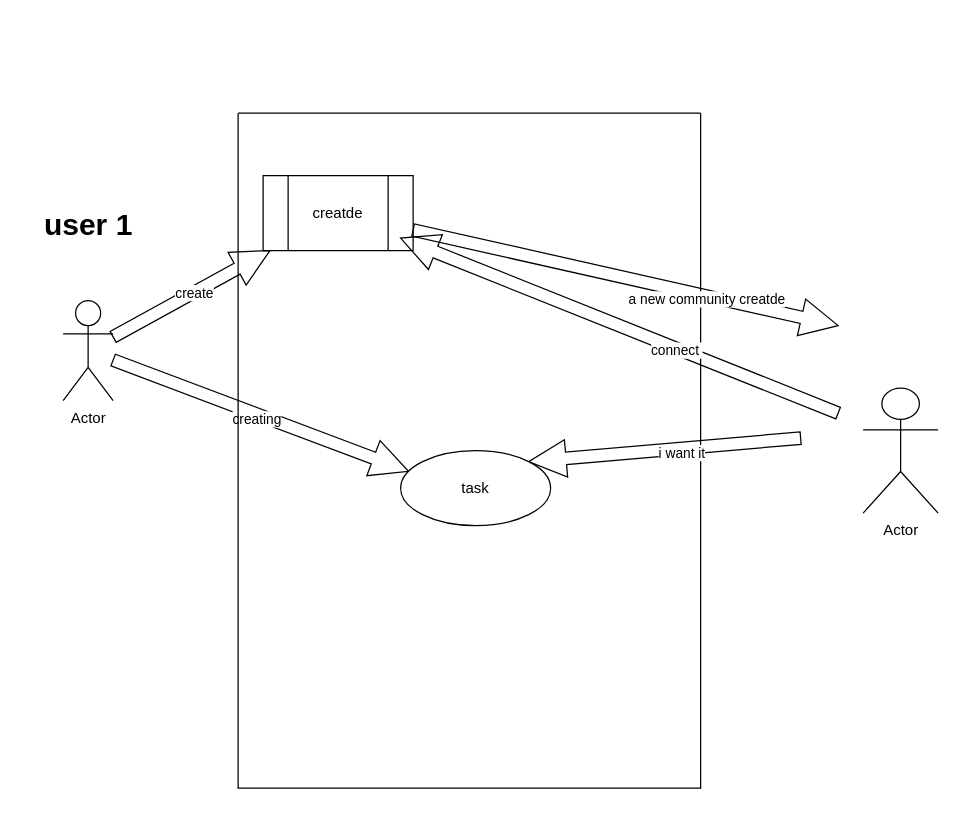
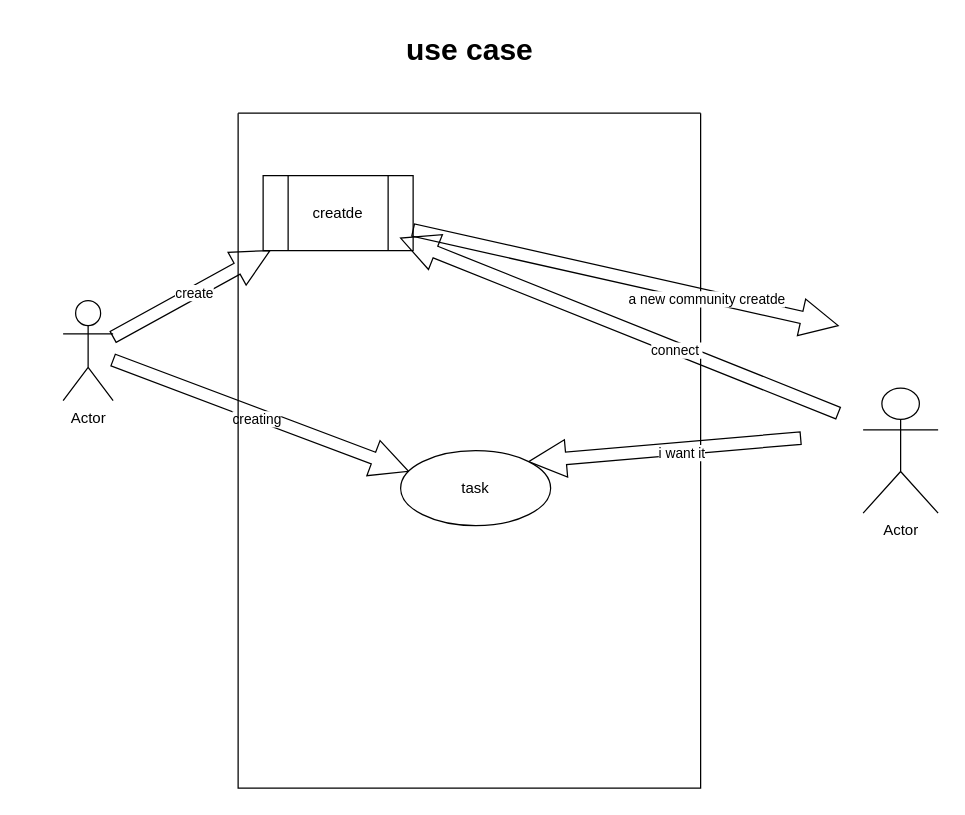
none -> (469, 51)
(88, 226) -> none
